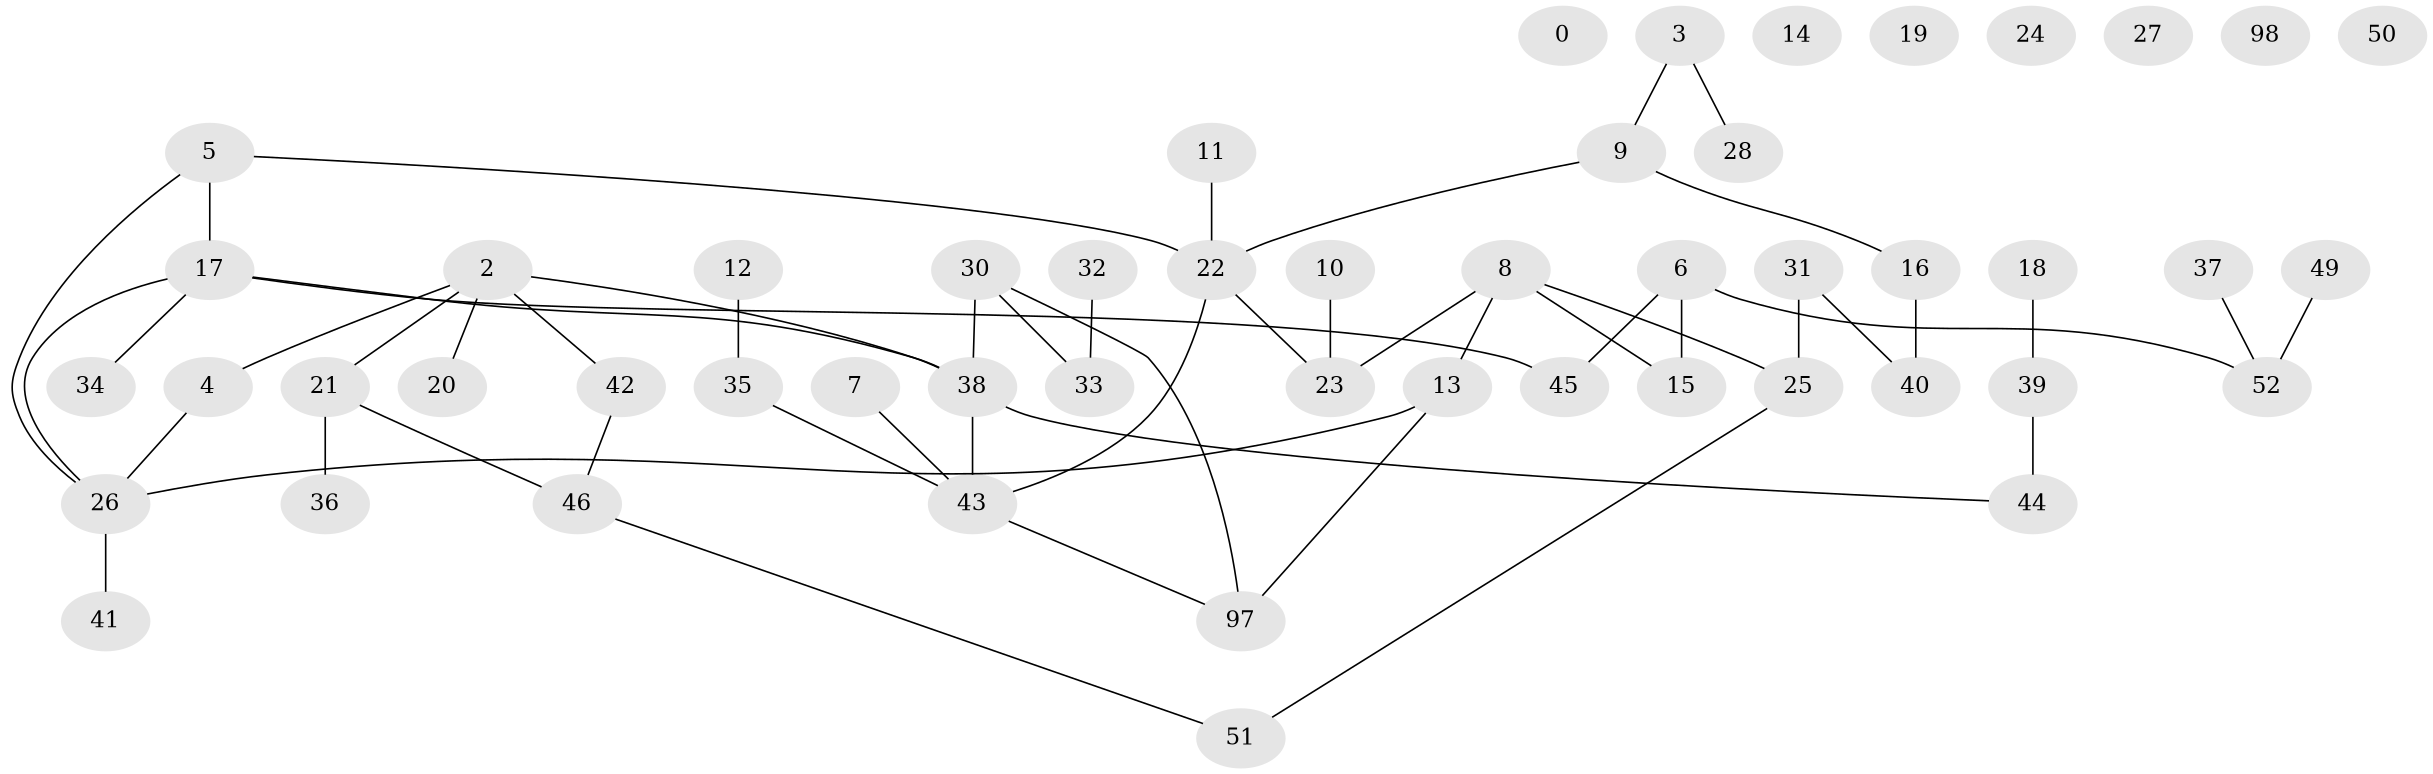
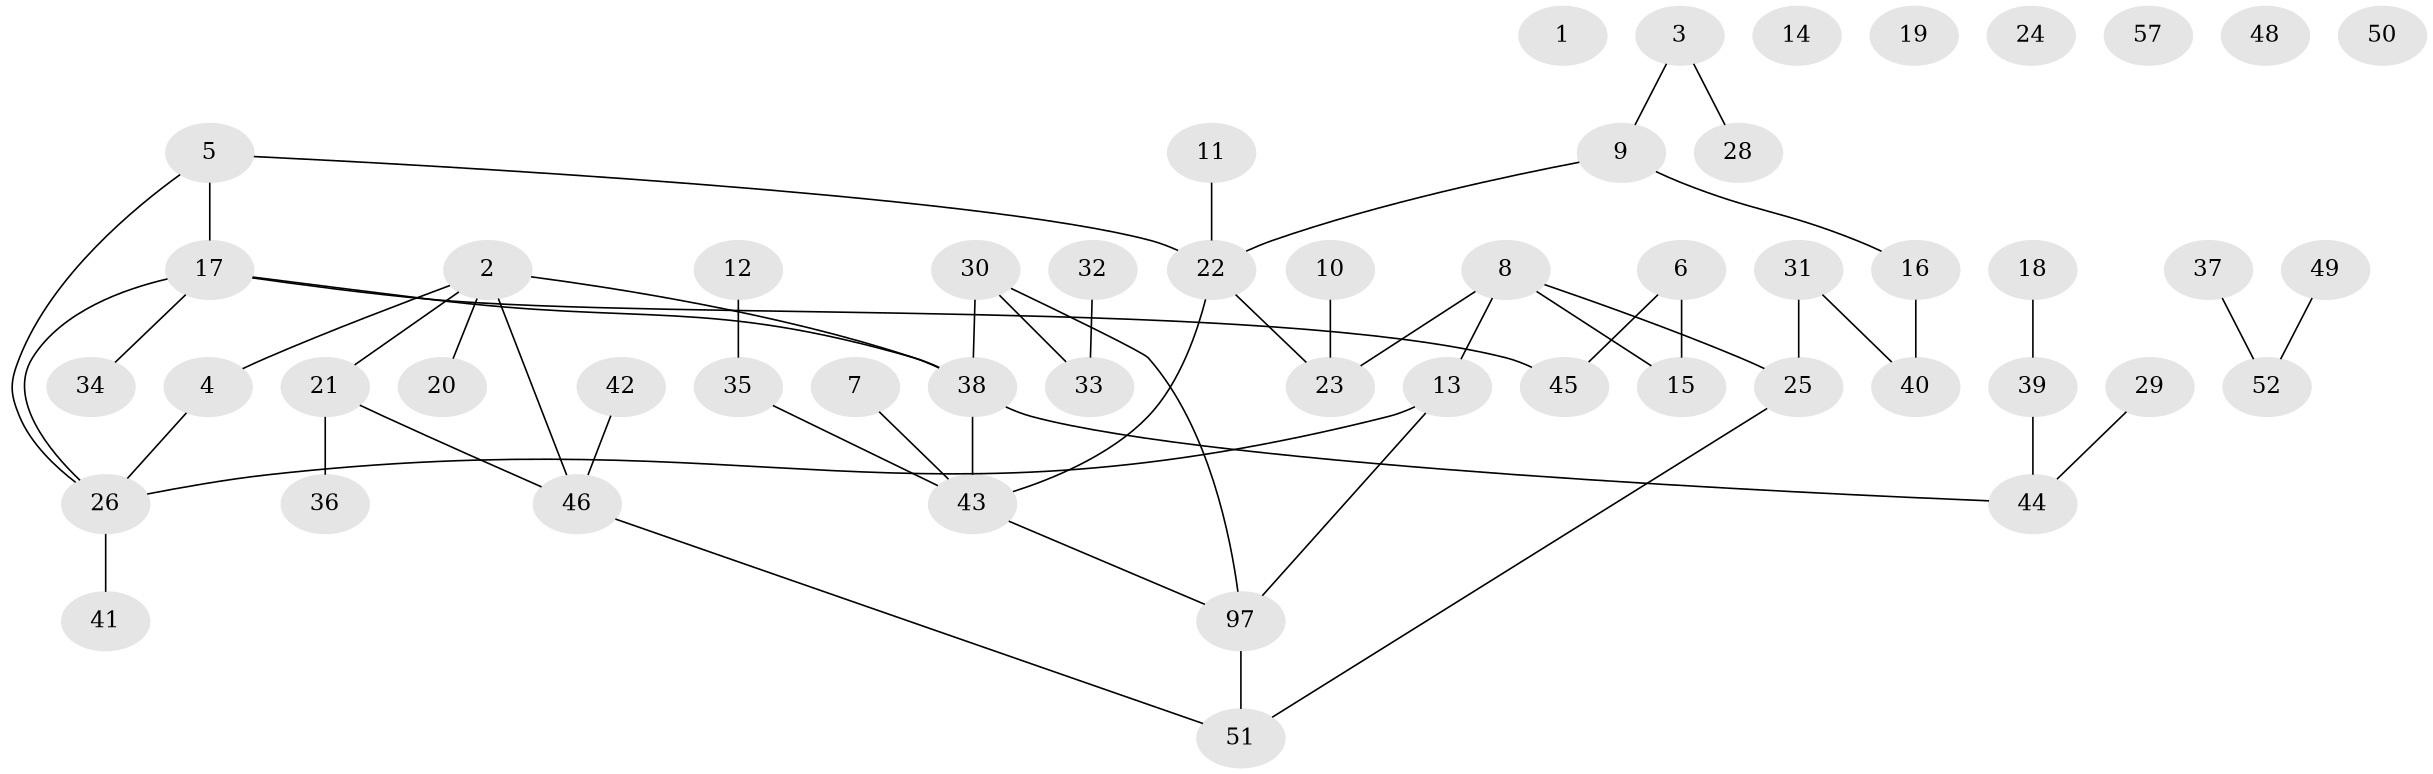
(1563, 36) -> (1563, 36)
(2148, 36) -> (2148, 36)
(2265, 36) -> (2265, 36)
(555, 329) -> (533, 387)
(1974, 329) -> none
none -> (2150, 387)
none -> (1241, 680)
